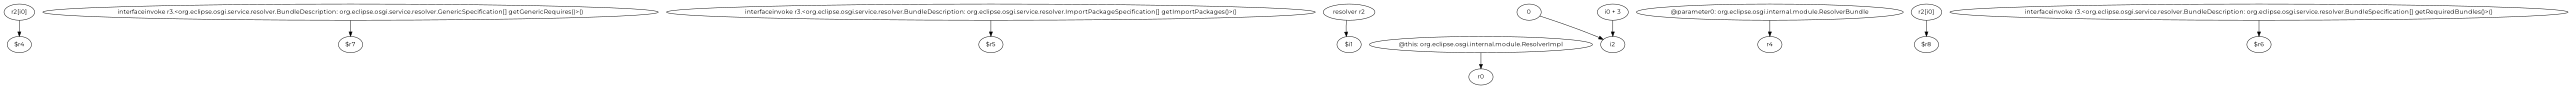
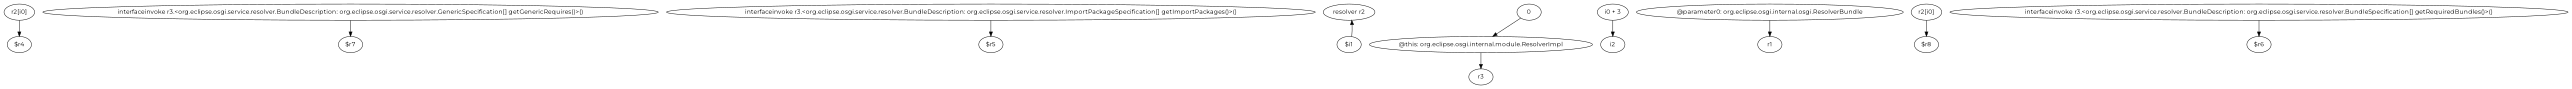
(1770, 12) -> (1770, 12)
(1346, 26) -> (1352, 31)
(1570, 26) -> (1509, 26)
(1770, 45) -> (1770, 45)
(1481, 77) -> (1481, 77)
